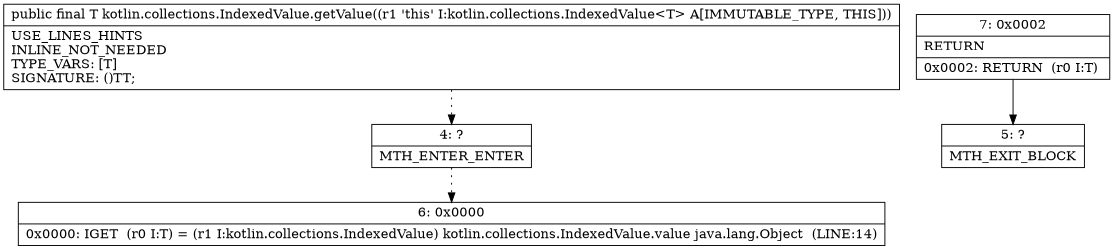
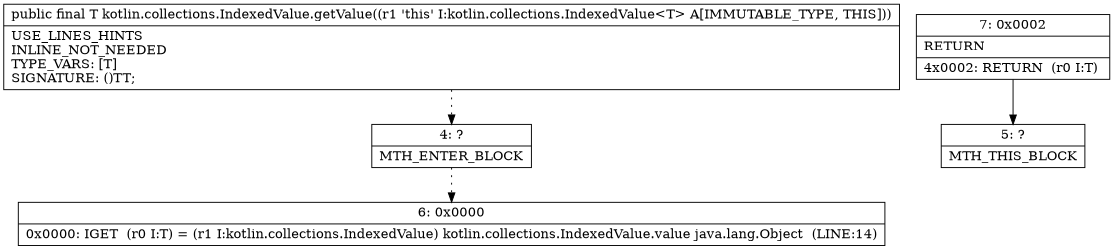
(1013, 68) -> (1013, 68)
(452, 156) -> (452, 156)
(1013, 156) -> (1013, 156)
